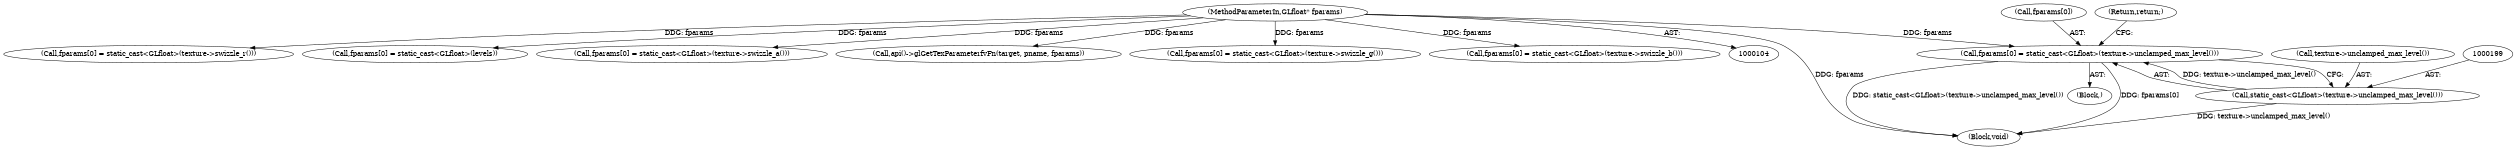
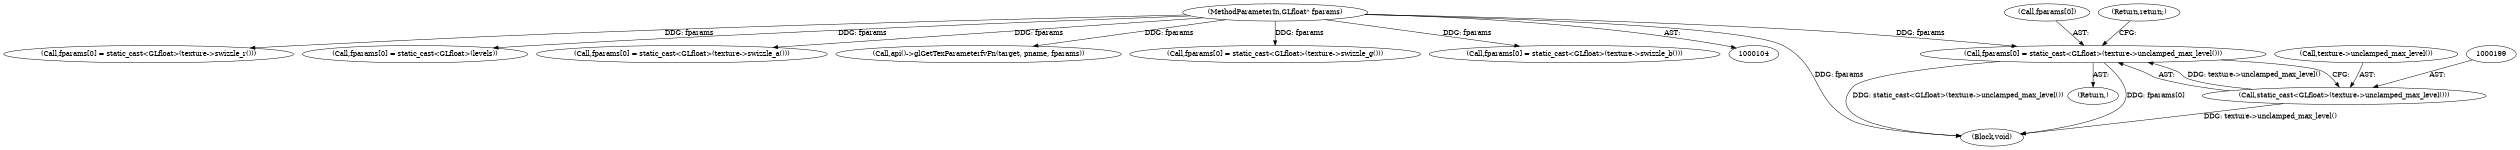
(2090, 96) -> (2093, 96)
